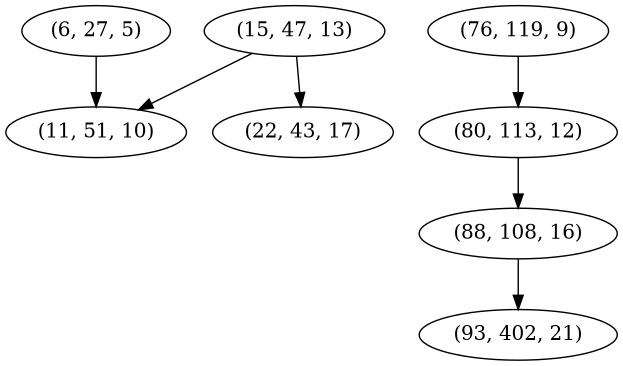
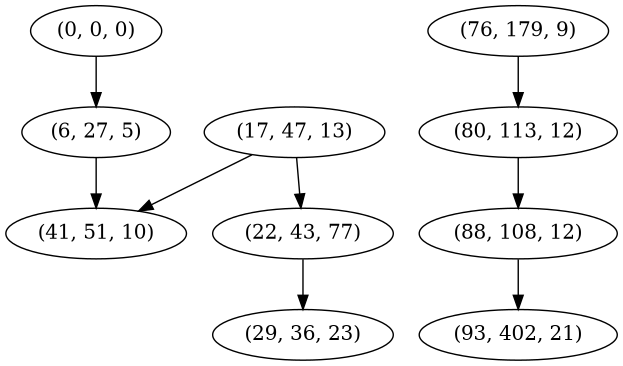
none -> (96, 31)
(295, 31) -> (295, 132)
(518, 31) -> (518, 31)
(96, 132) -> (96, 234)
(303, 132) -> (303, 234)
(518, 234) -> (518, 234)
none -> (303, 335)
